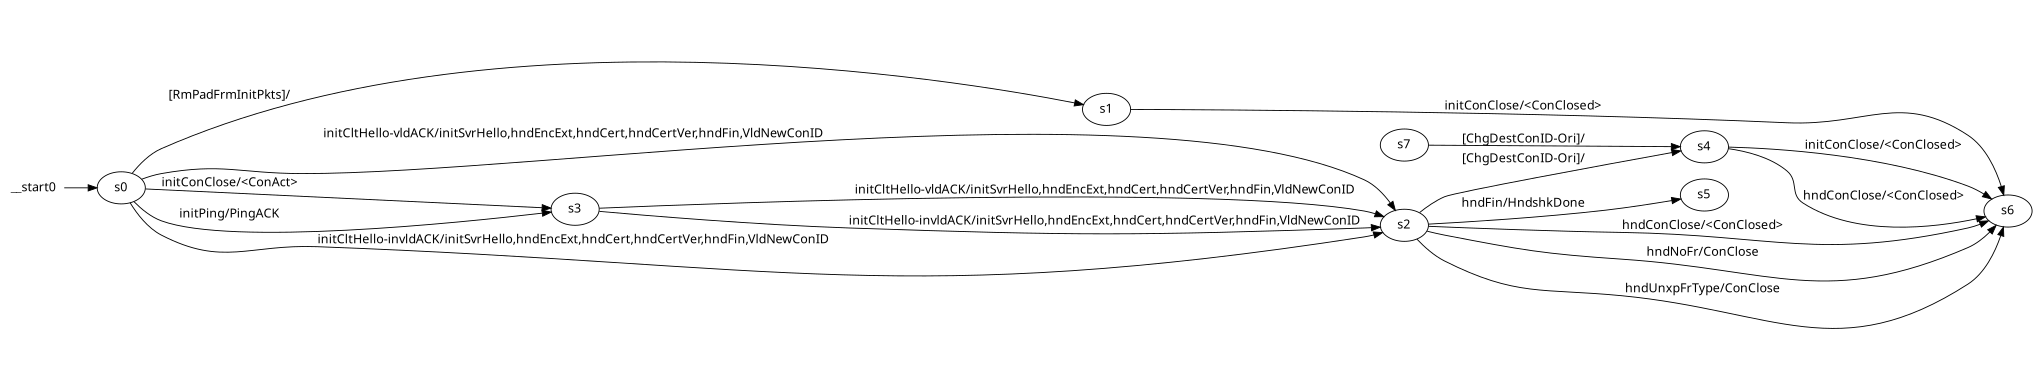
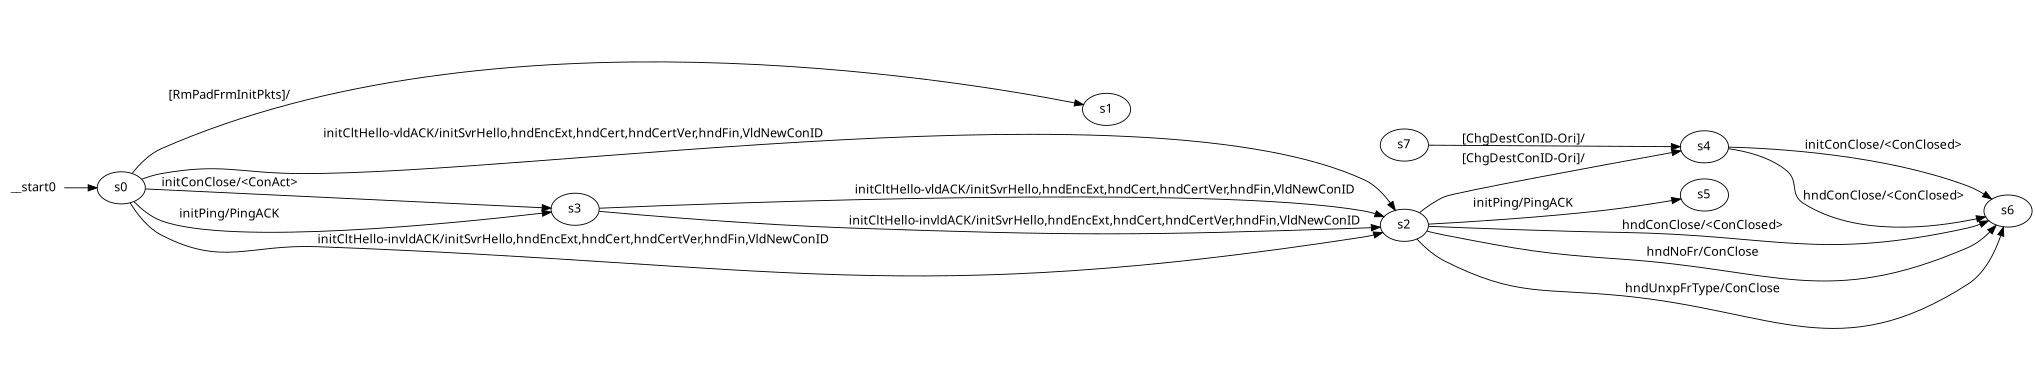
(1583, 116) -> none
(1525, 203) -> (1525, 203)
